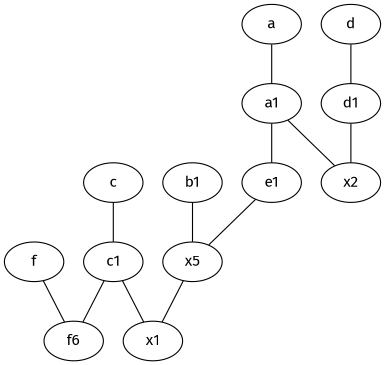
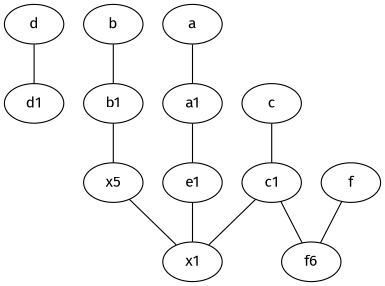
none -> (113, 24)
(351, 183) -> none
(232, 222) -> (193, 222)
